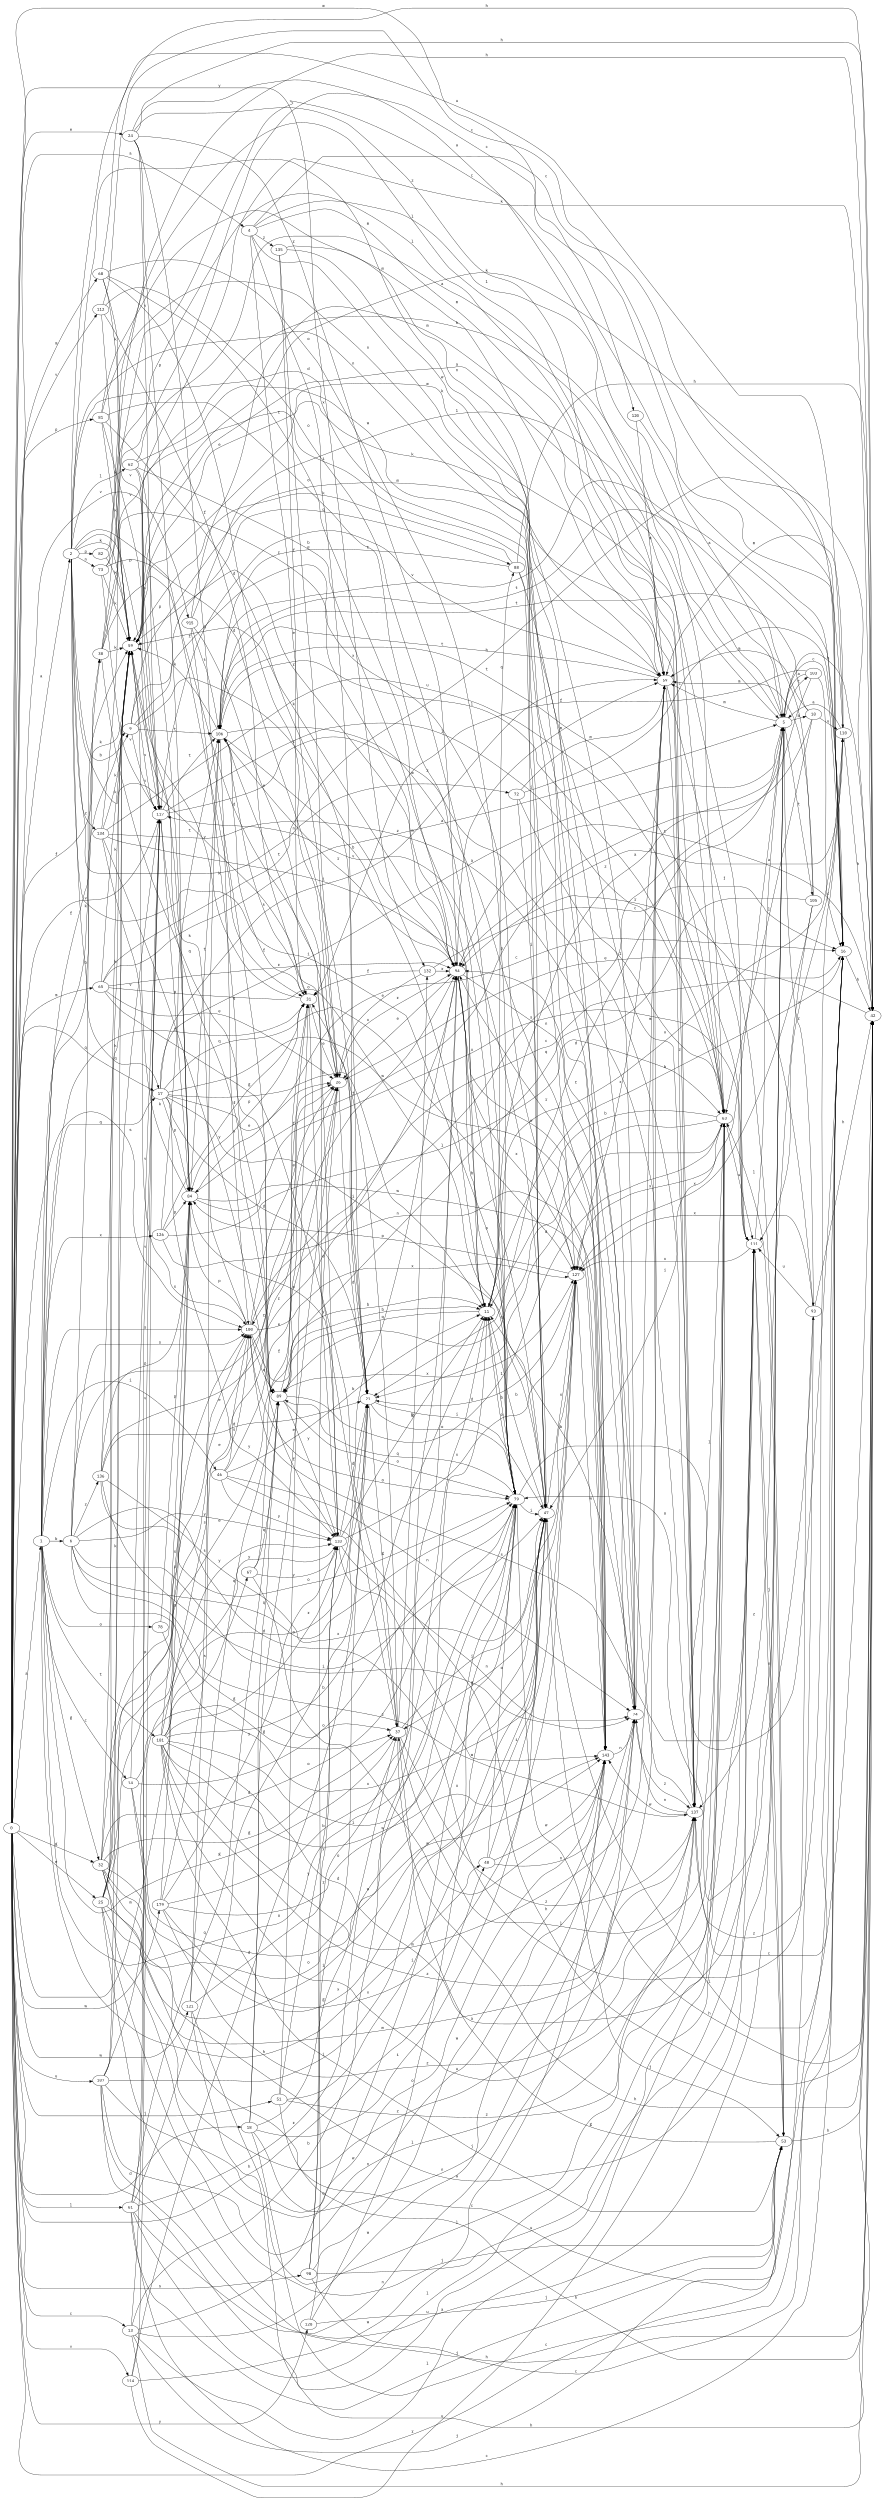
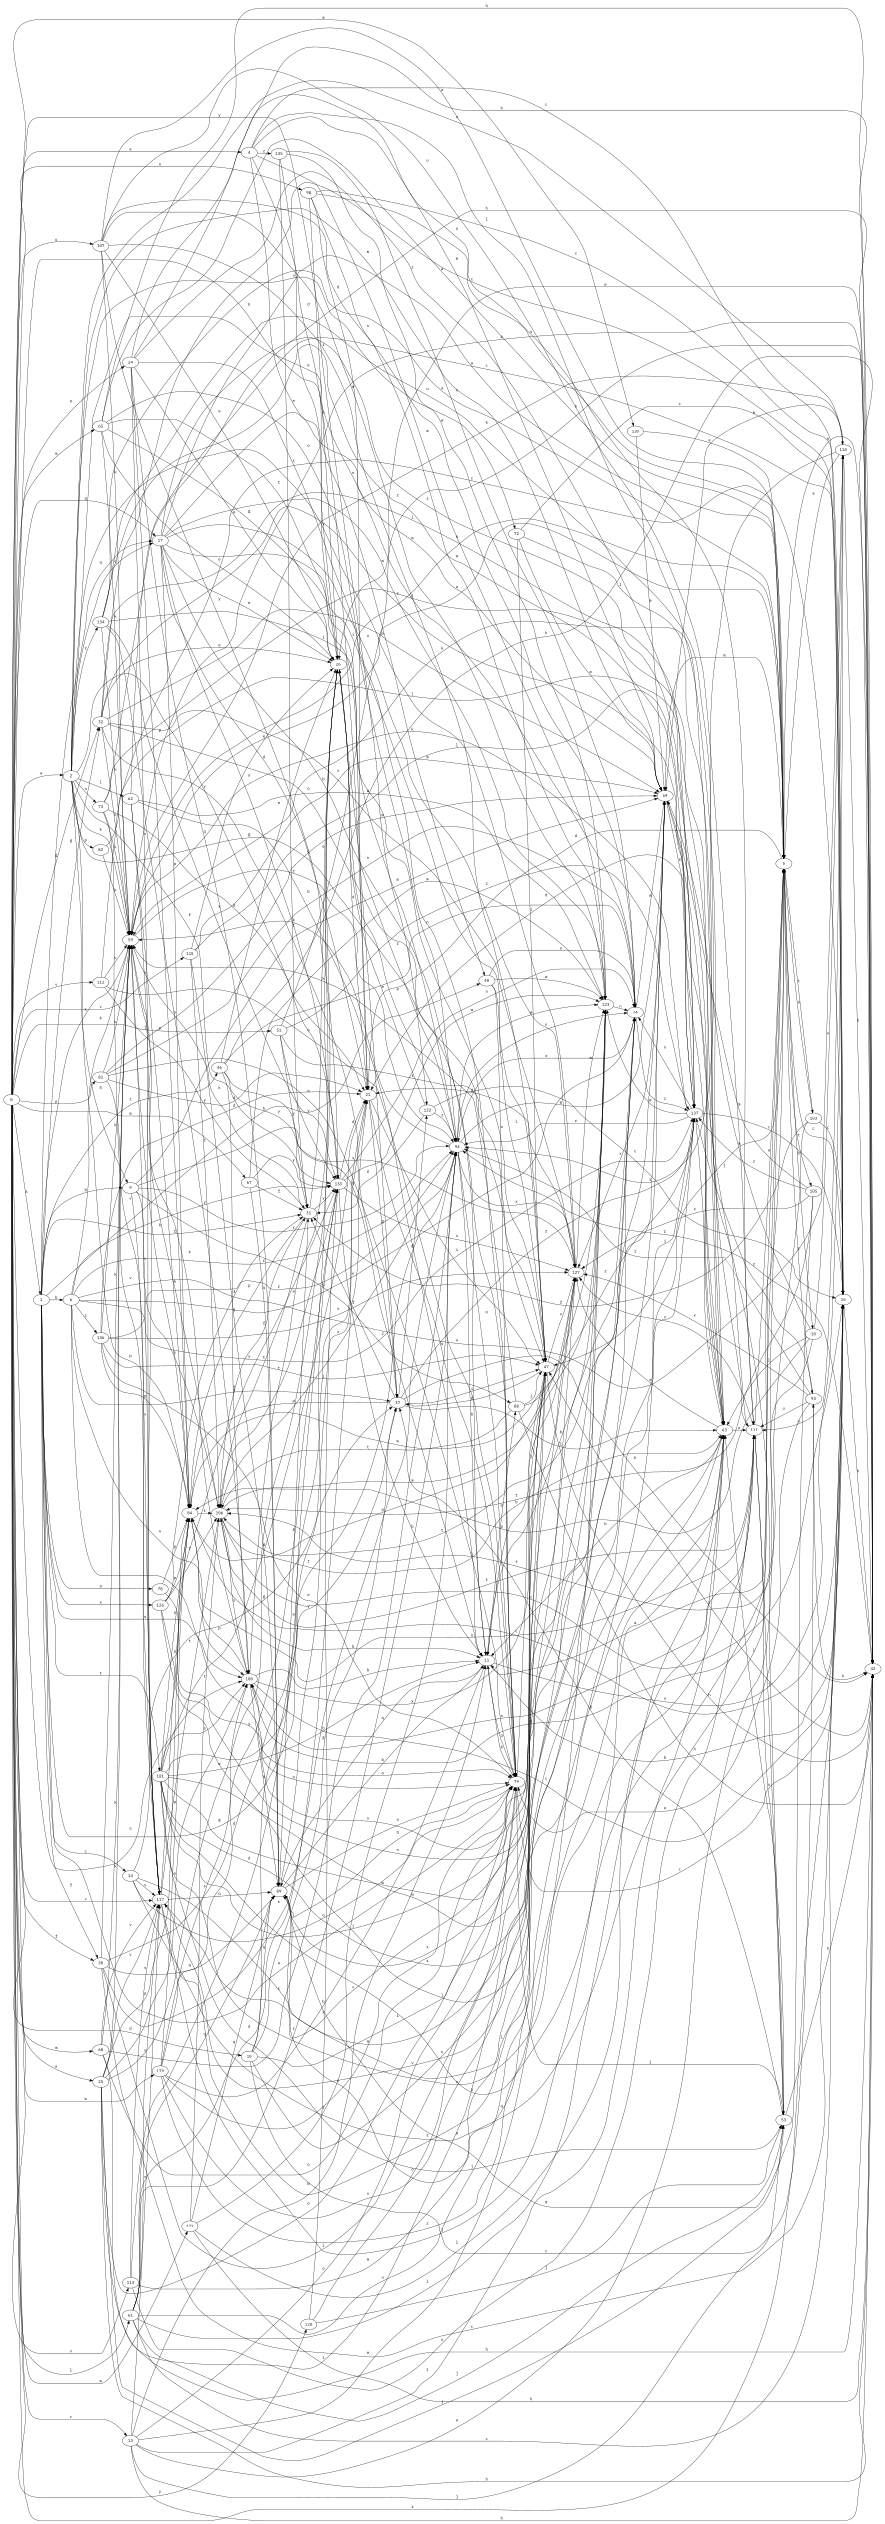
none -> (542, 559)
(190, 623) -> (190, 954)
(267, 682) -> (234, 515)
(606, 1755) -> (606, 1005)
none -> (700, 1904)
